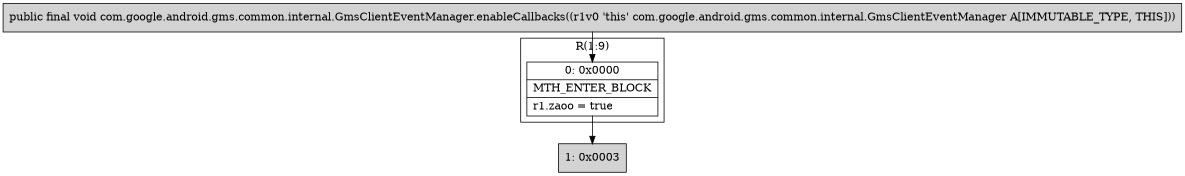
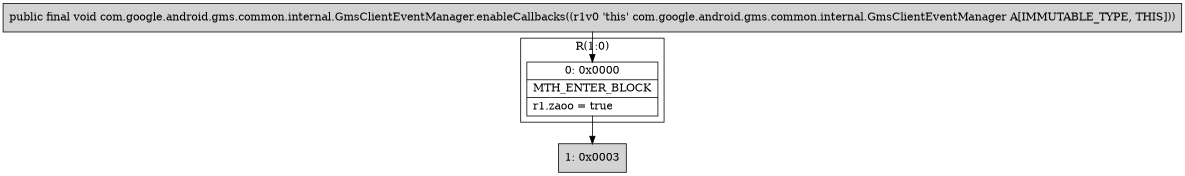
(592, 47) -> (592, 47)
